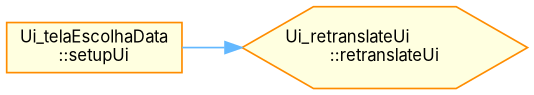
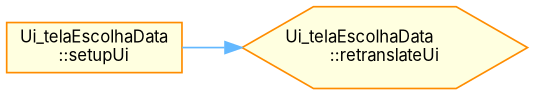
(385, 48) -> (385, 48)
